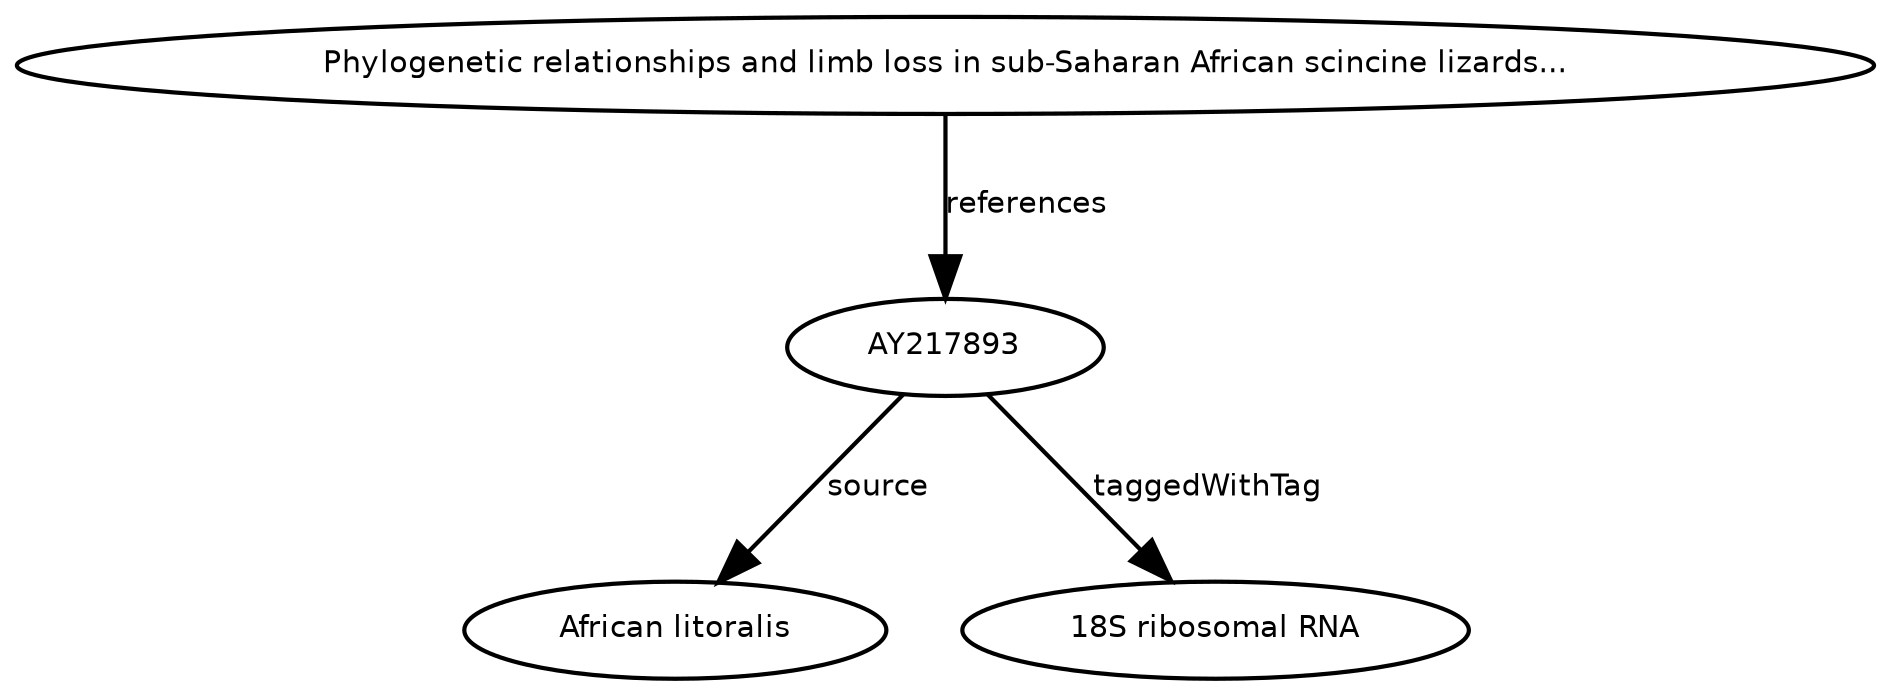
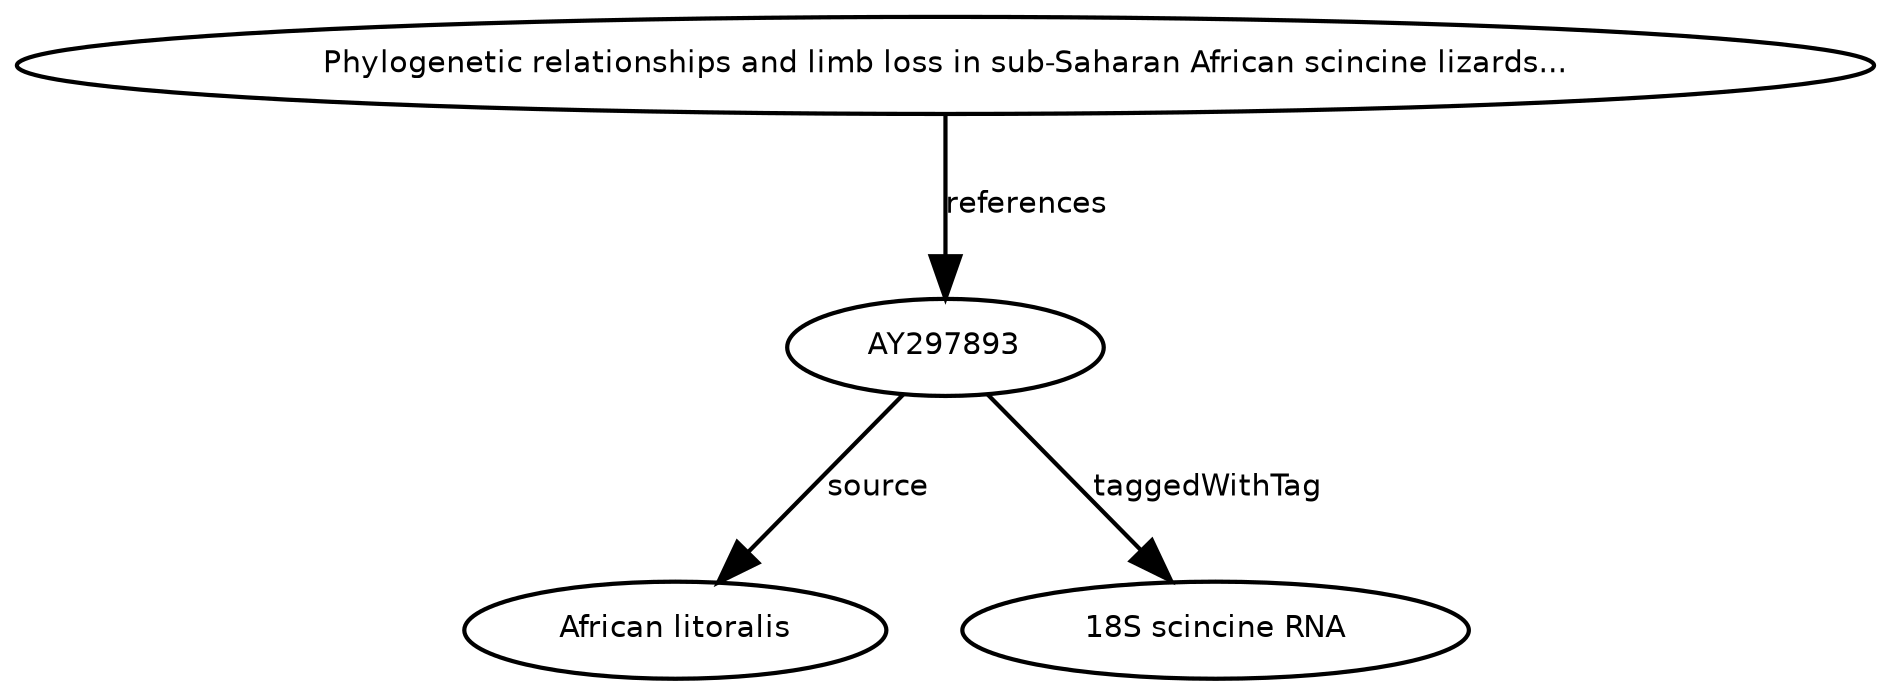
(945, 347) -> (945, 347)
(1216, 630) -> (1216, 630)
